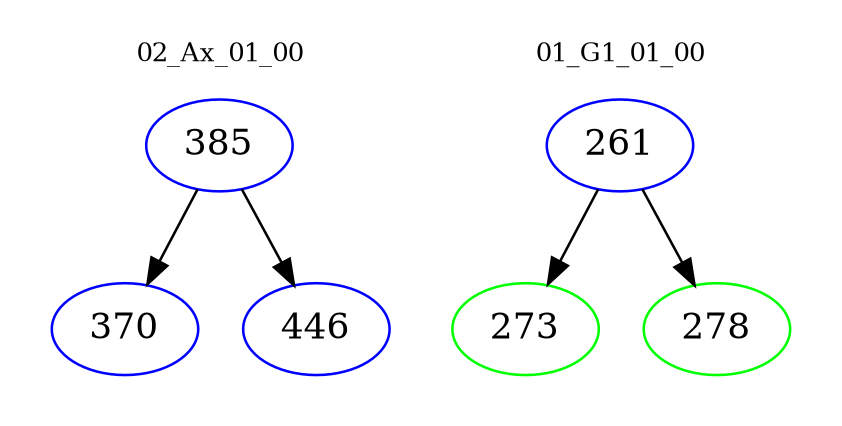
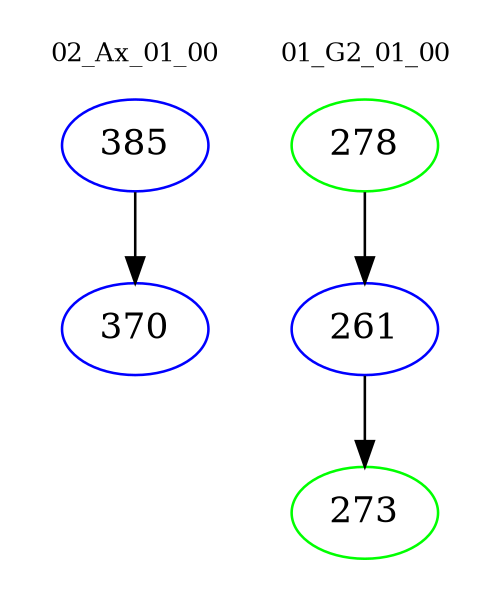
(621, 55) -> (366, 55)
(662, 226) -> (365, 225)
(316, 329) -> none
